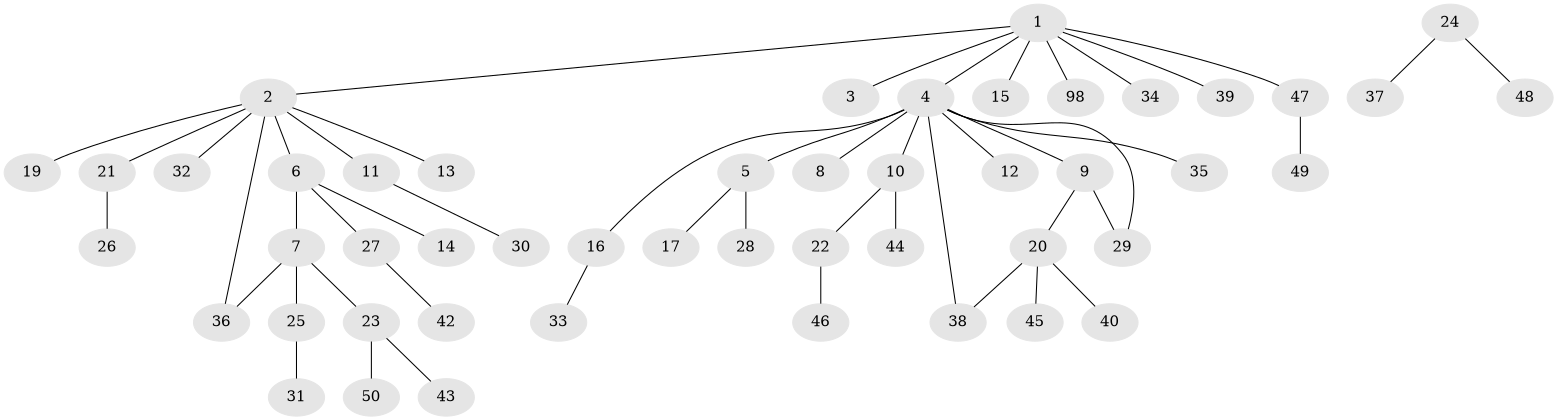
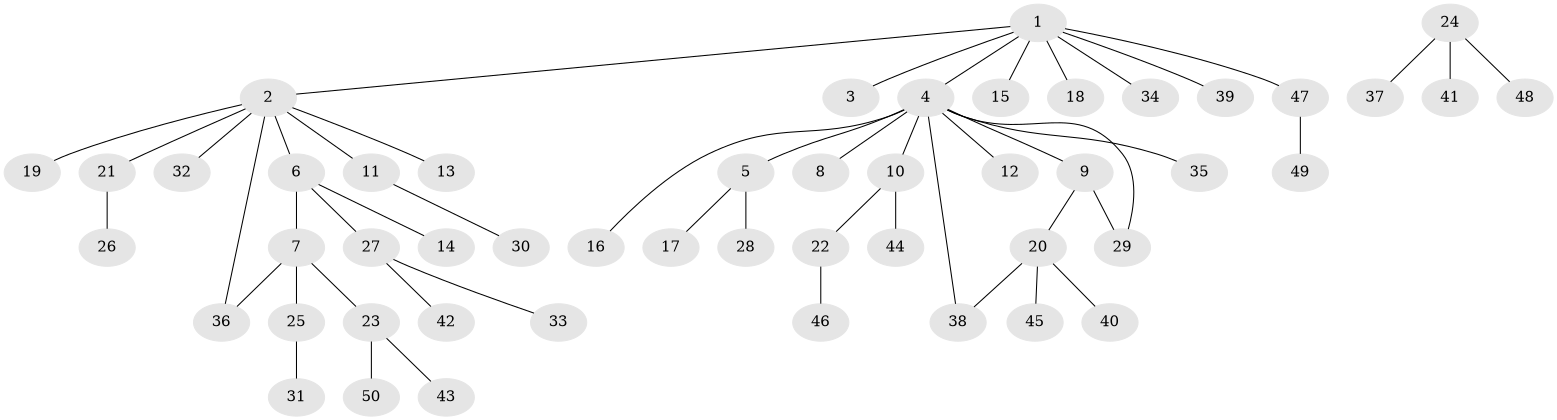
(1076, 98) -> (1076, 98)
none -> (1450, 98)
(577, 285) -> (463, 288)
